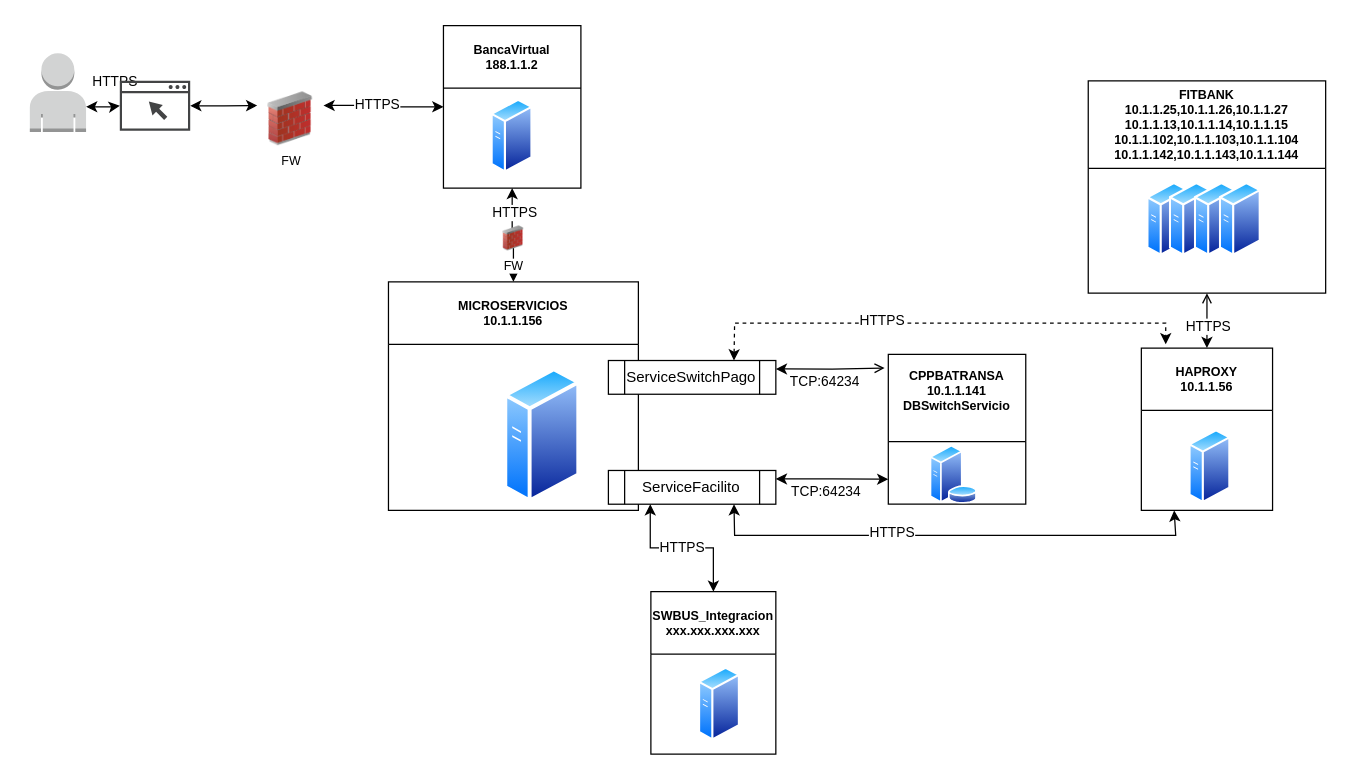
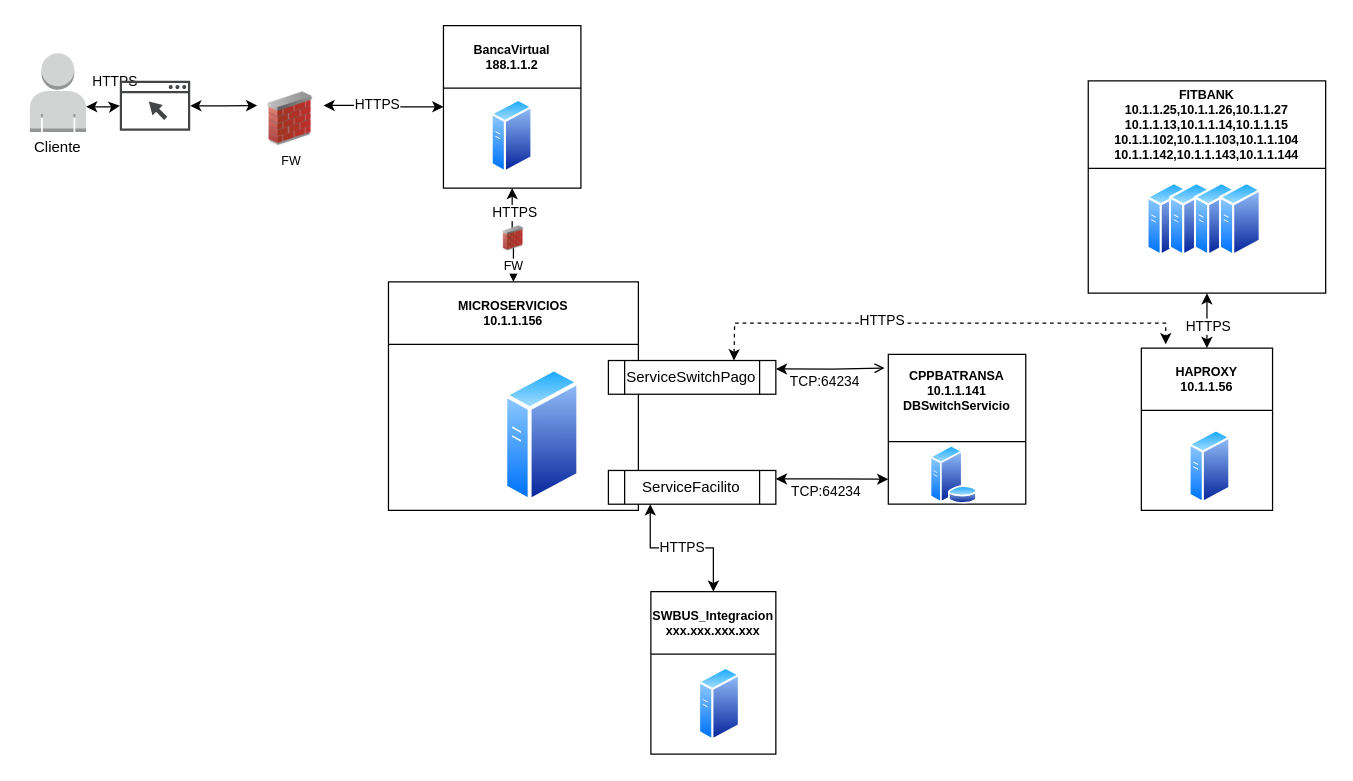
none -> (57, 148)
(1207, 301) -> (1207, 303)
(951, 536) -> none
